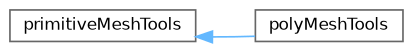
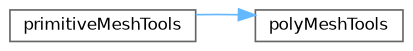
(234, 37) -> (217, 15)
